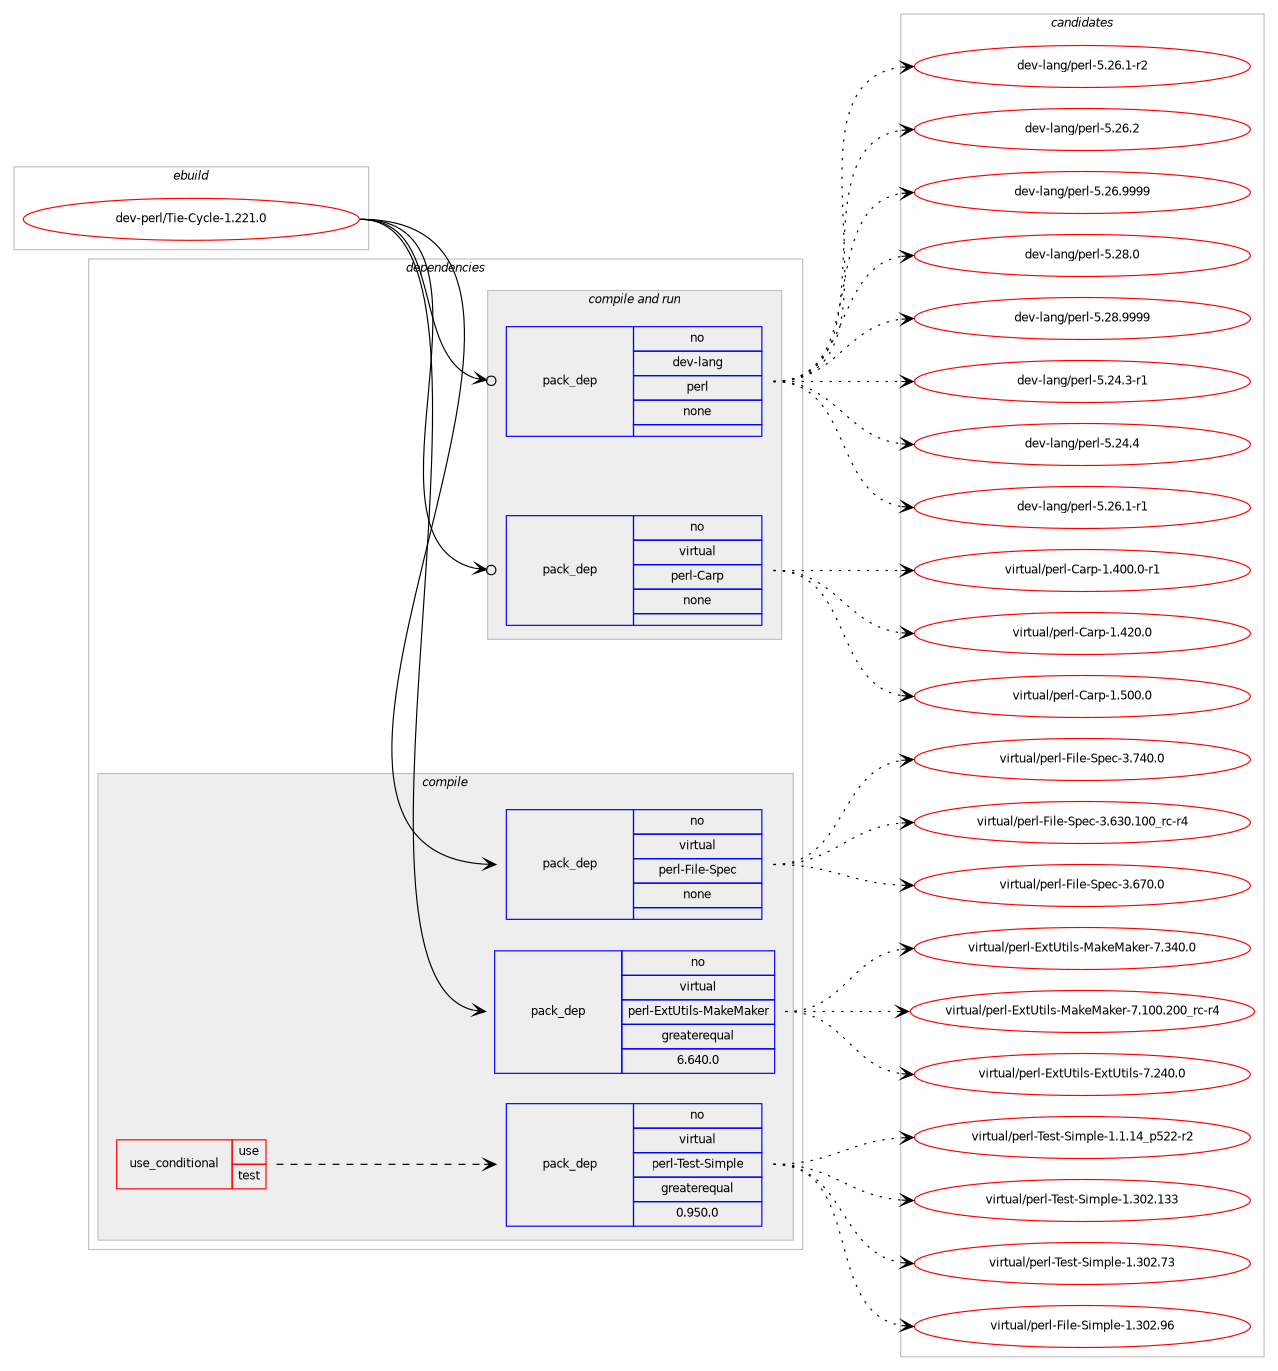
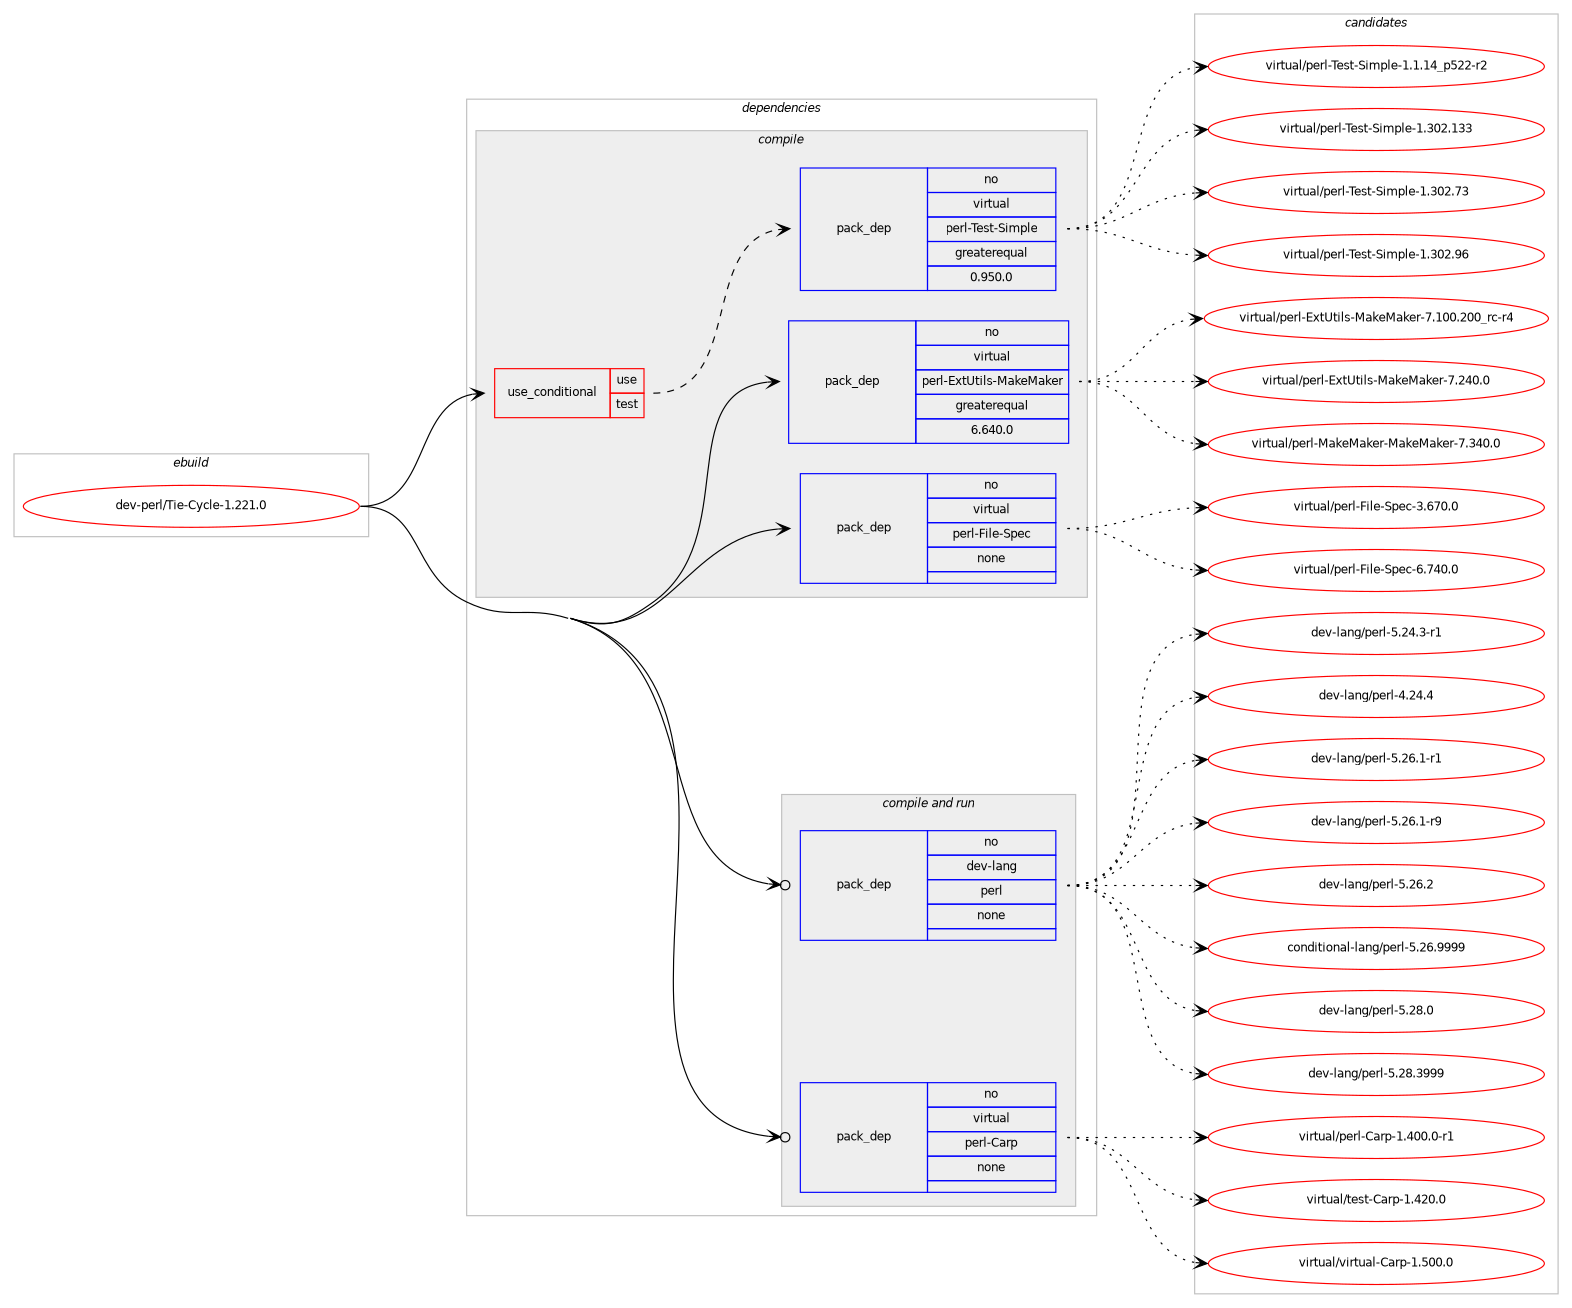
(1082, 66) -> (1376, 822)
(1082, 192) -> (1376, 949)
(1082, 318) -> (1376, 1074)
(1082, 444) -> (1376, 696)
none -> (420, 455)
(1082, 634) -> (1376, 1200)
(1082, 696) -> (1376, 1264)
(1082, 760) -> (1376, 570)
(1082, 822) -> none
(1082, 949) -> (1376, 444)
(1082, 1074) -> (1376, 382)
(1082, 1326) -> (1376, 256)
